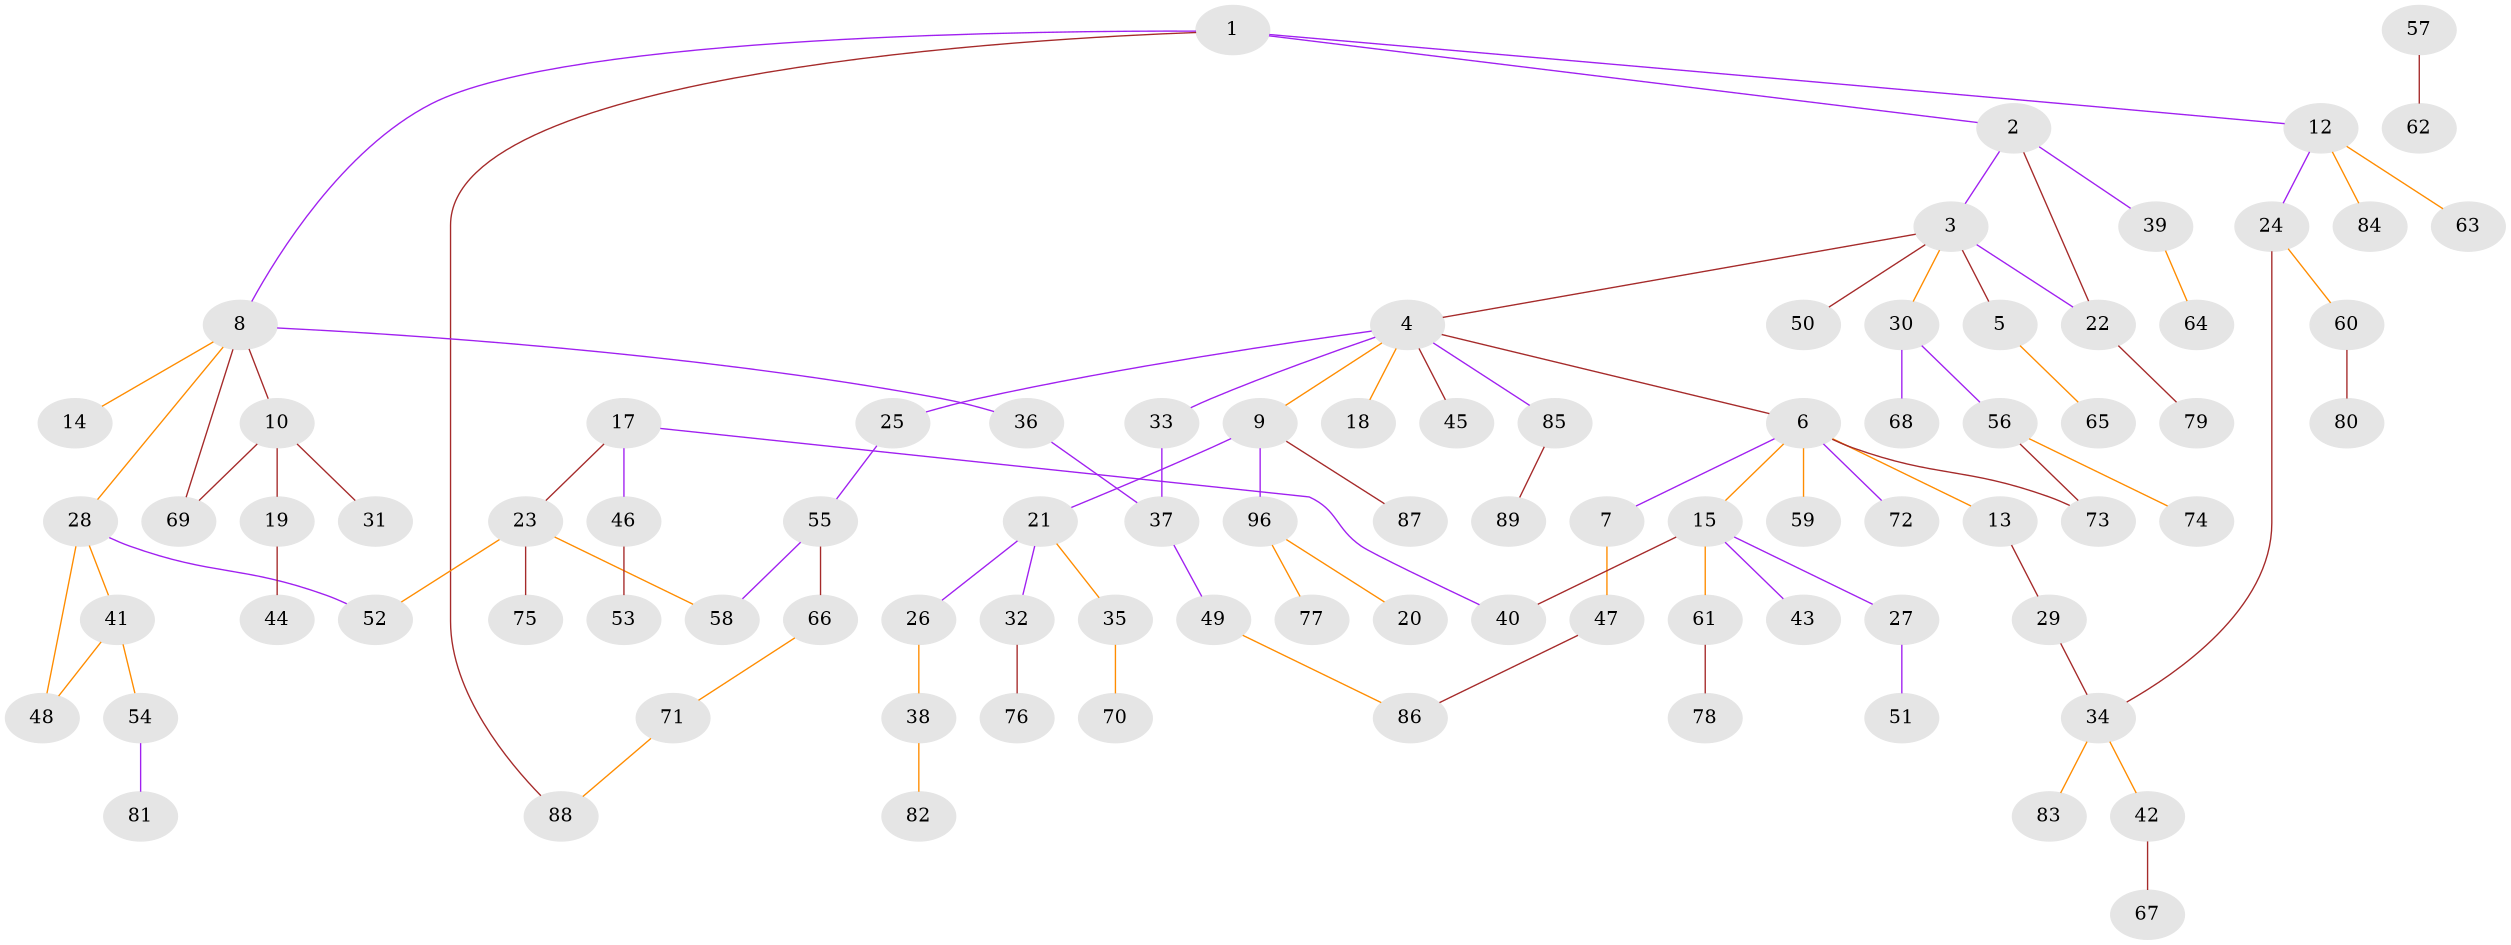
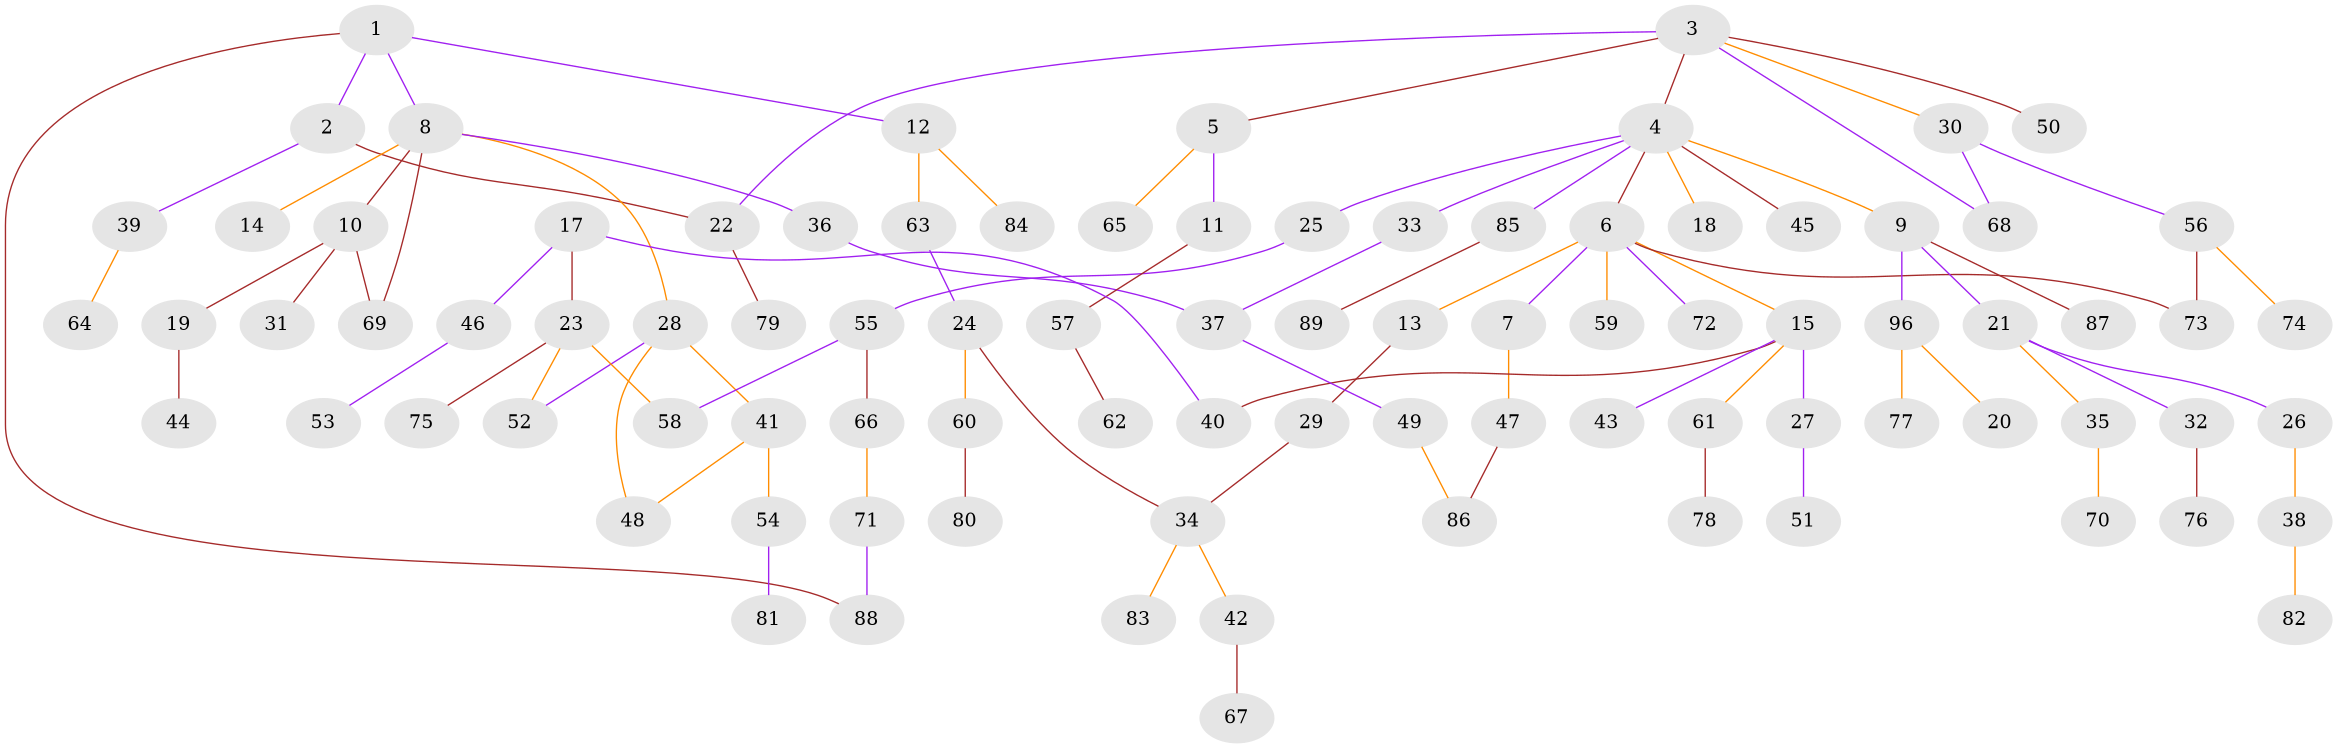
(1982, 178) -> (1847, 128)
(2296, 178) -> (943, 278)
none -> (1214, 227)
(624, 561) -> (399, 374)
(617, 767) -> (867, 571)
